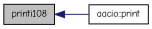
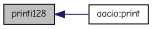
(29, 14) -> (29, 14)
